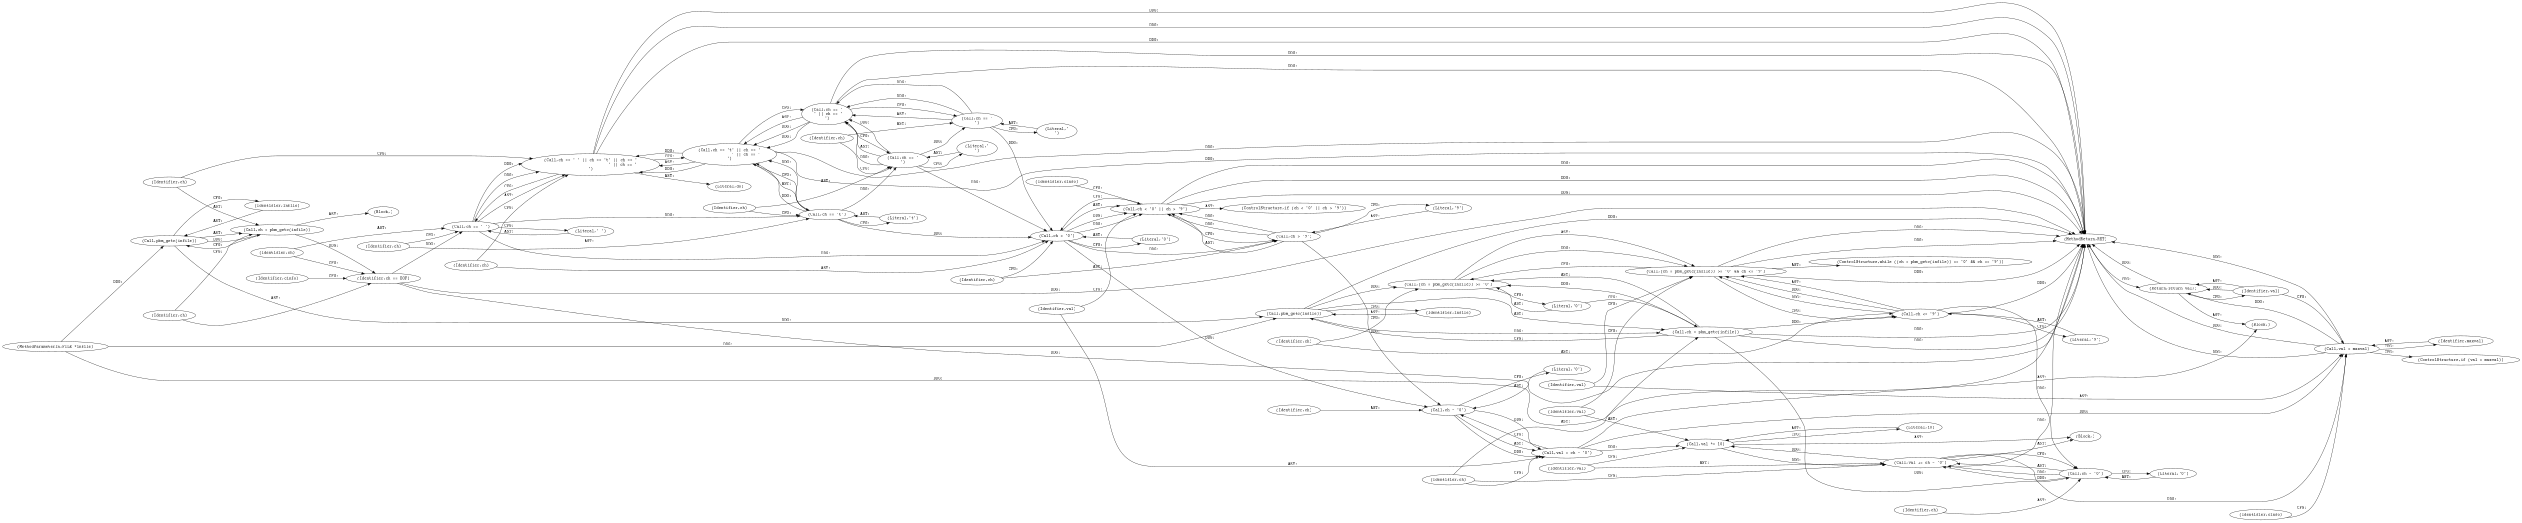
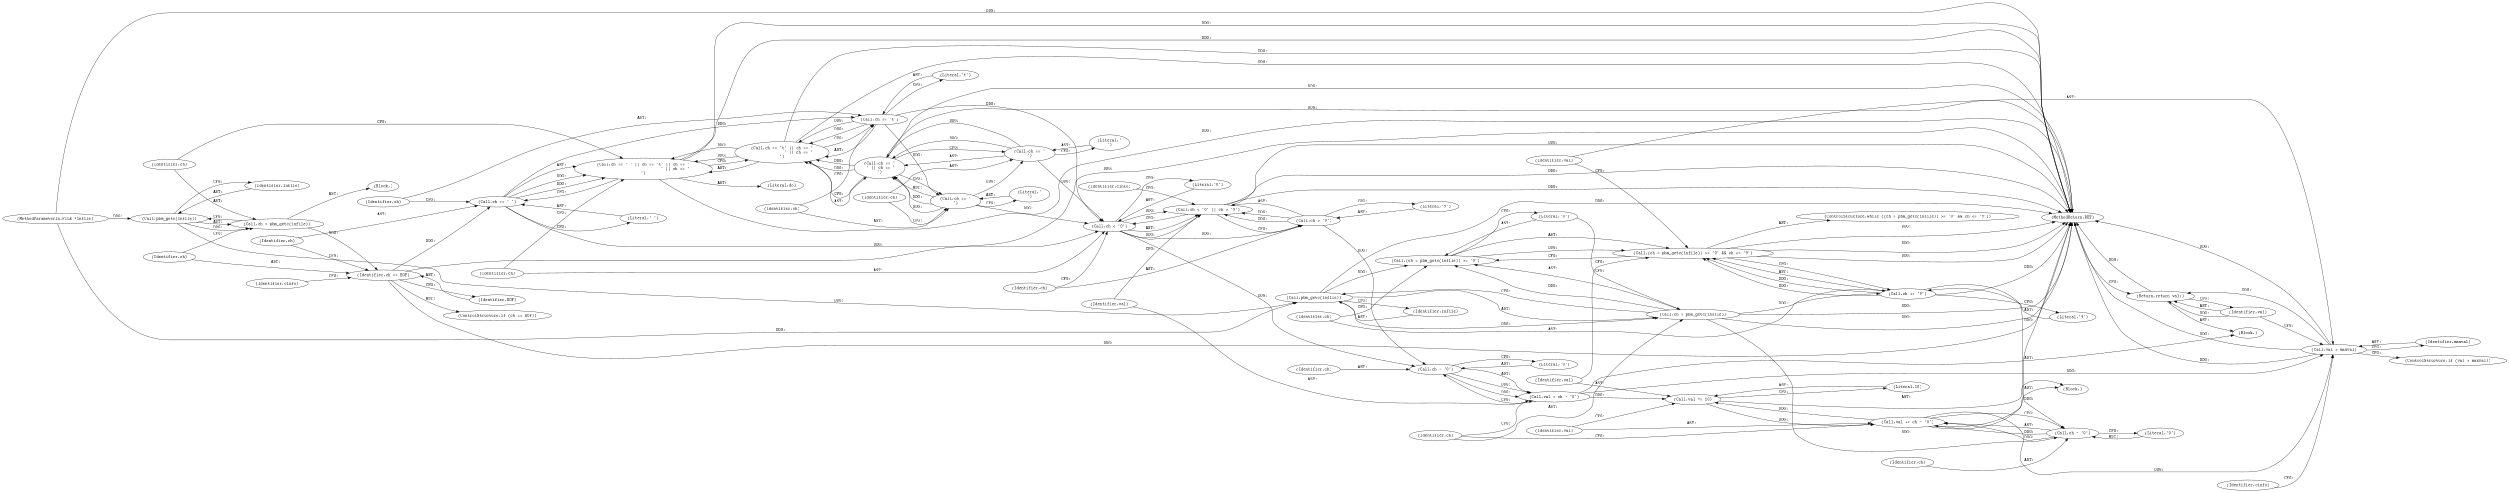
(1294, 208) -> none
none -> (497, 300)
none -> (497, 316)
